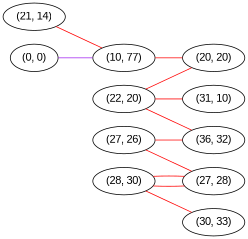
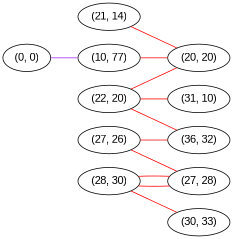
(79, 37) -> (154, 37)
